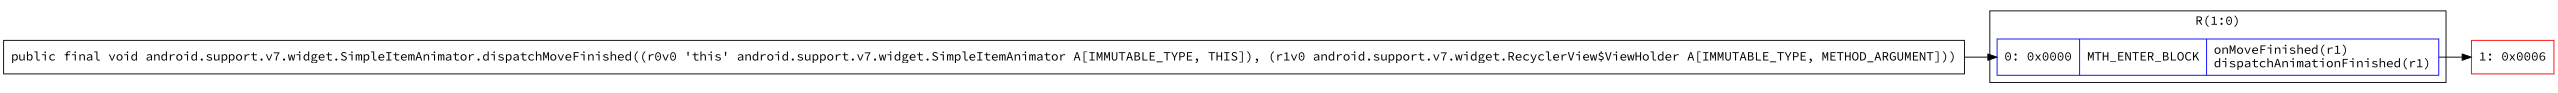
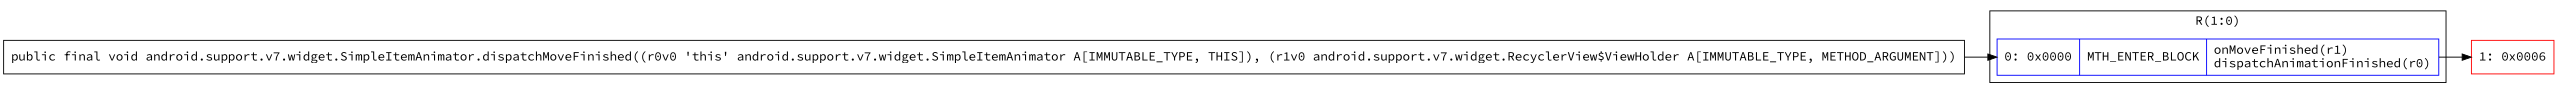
(2323, 63) -> (2323, 63)
